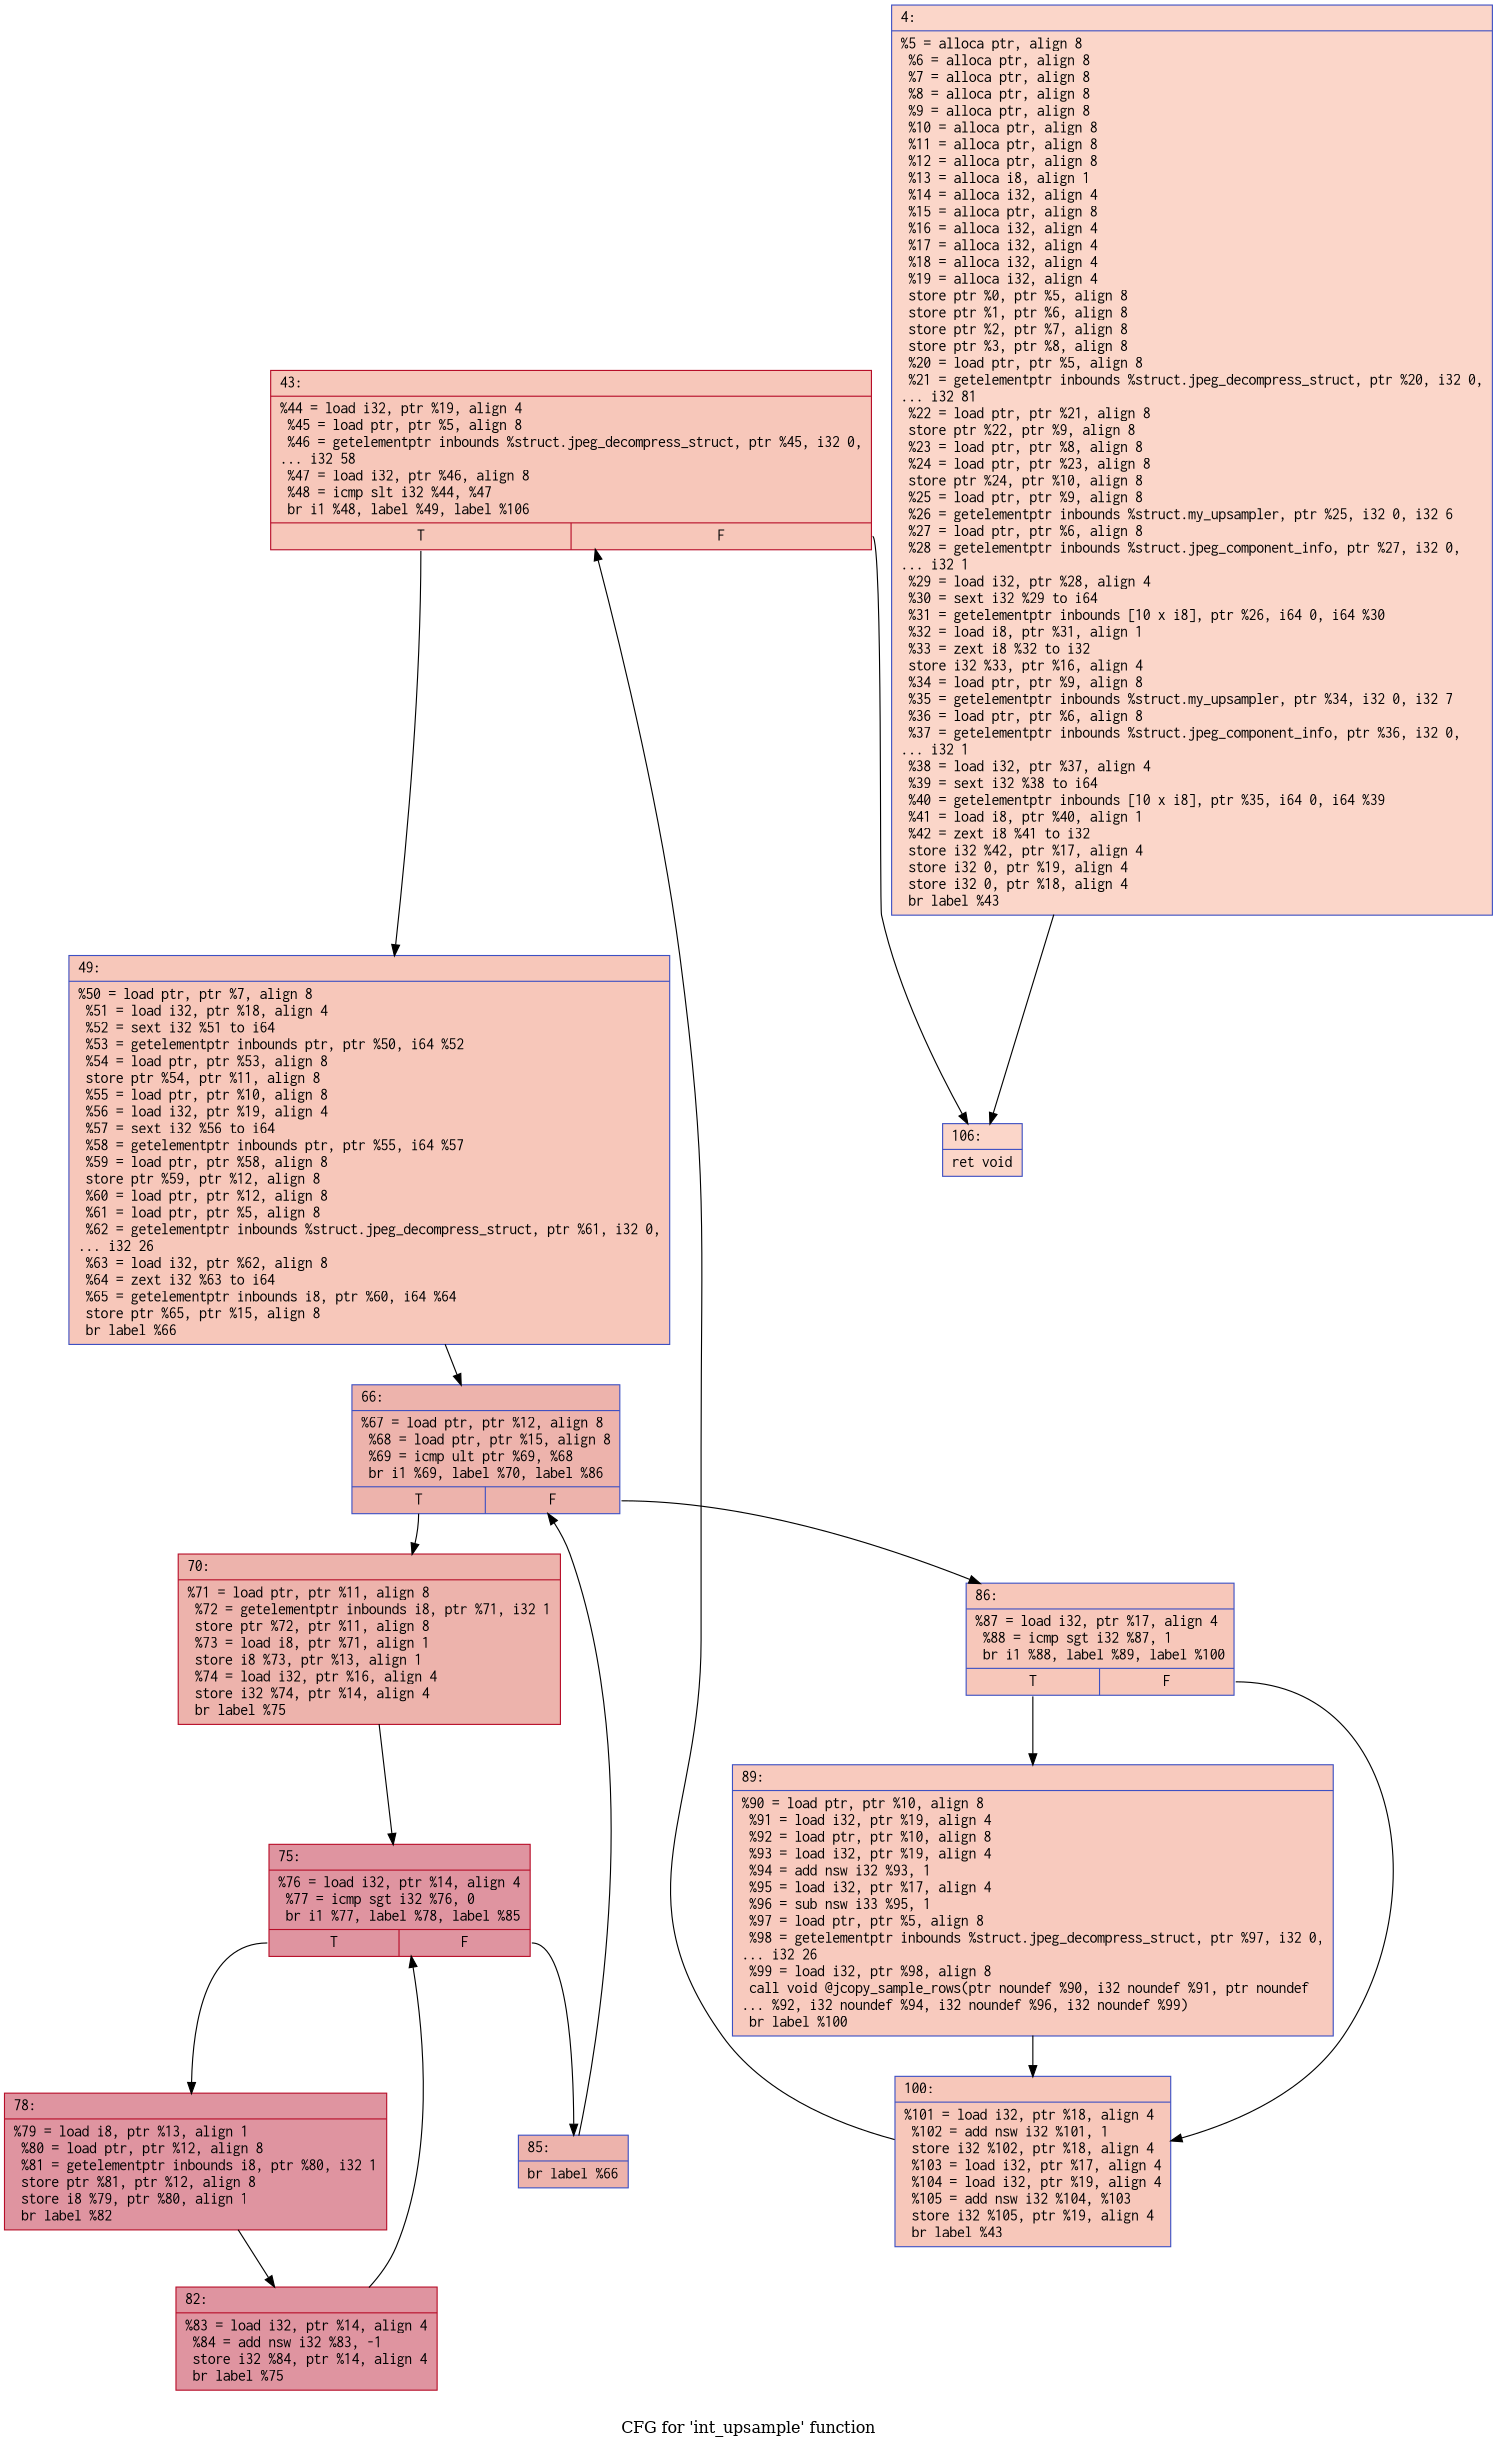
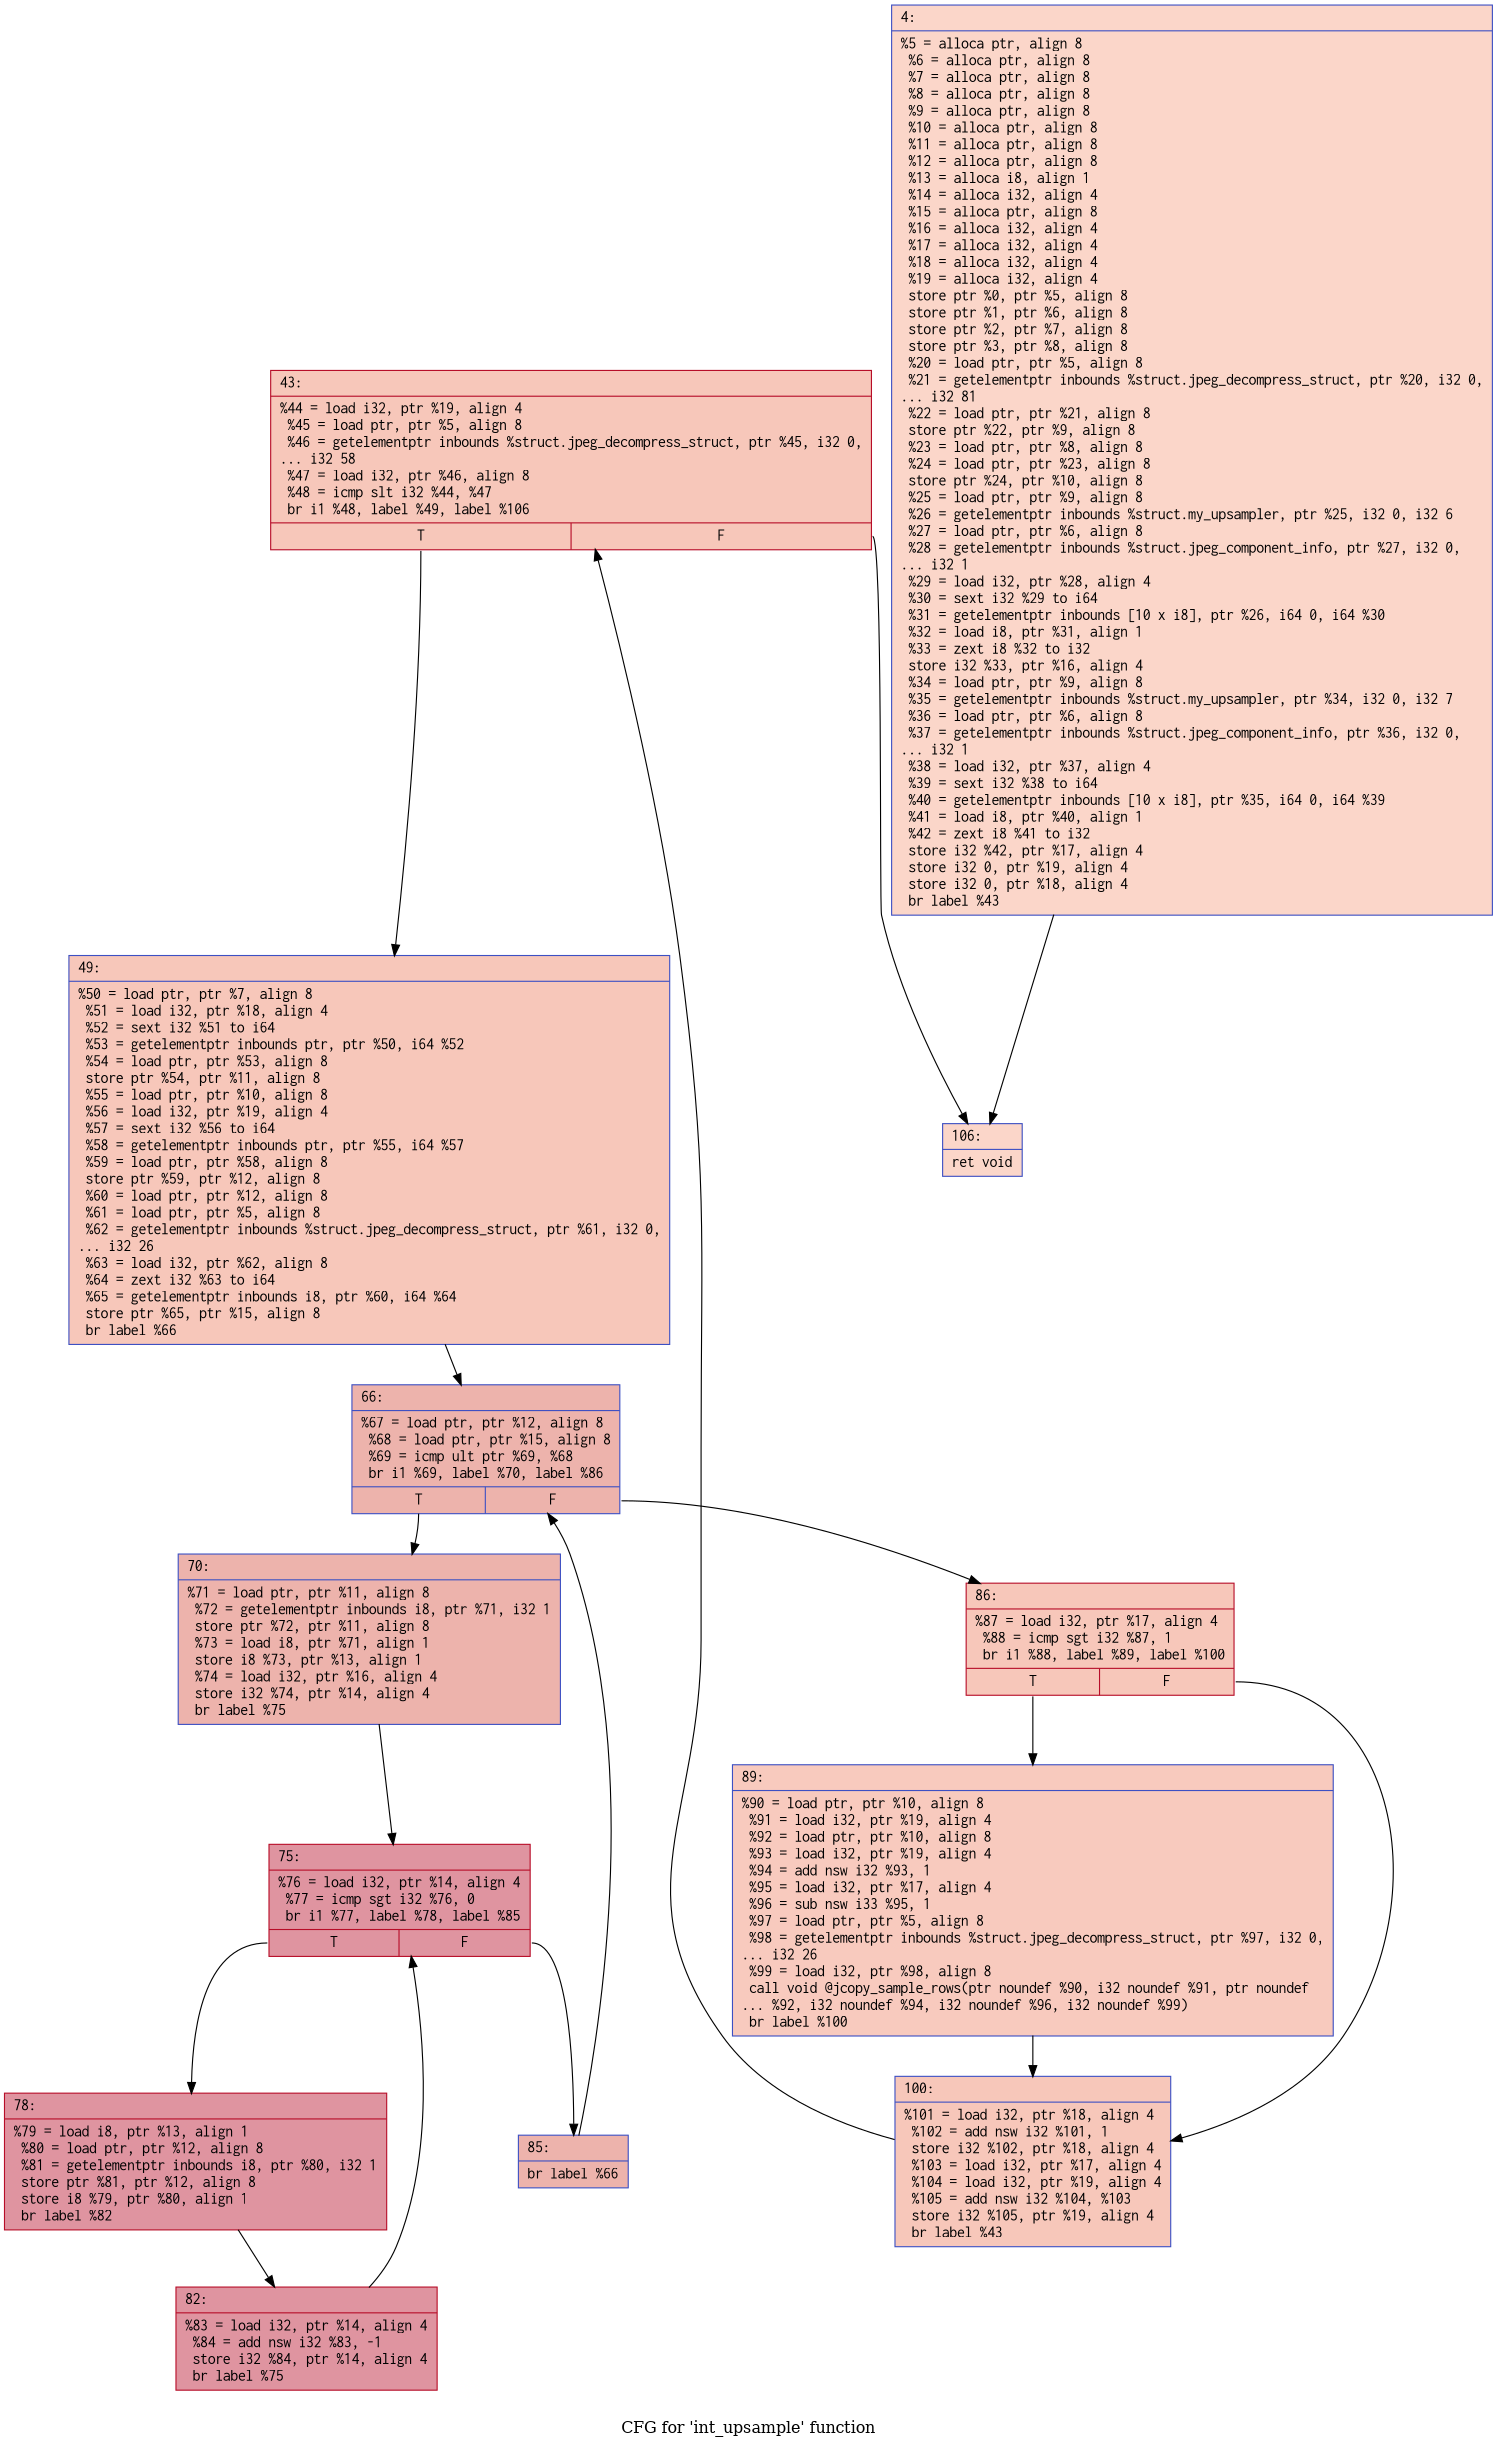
(369, 1639) -> (369, 1639)
(1100, 1639) -> (1100, 1639)
